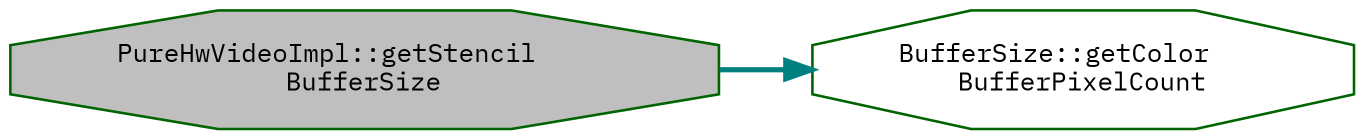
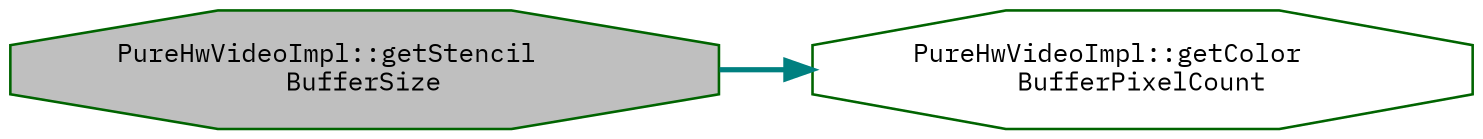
(1083, 70) -> (1143, 70)
